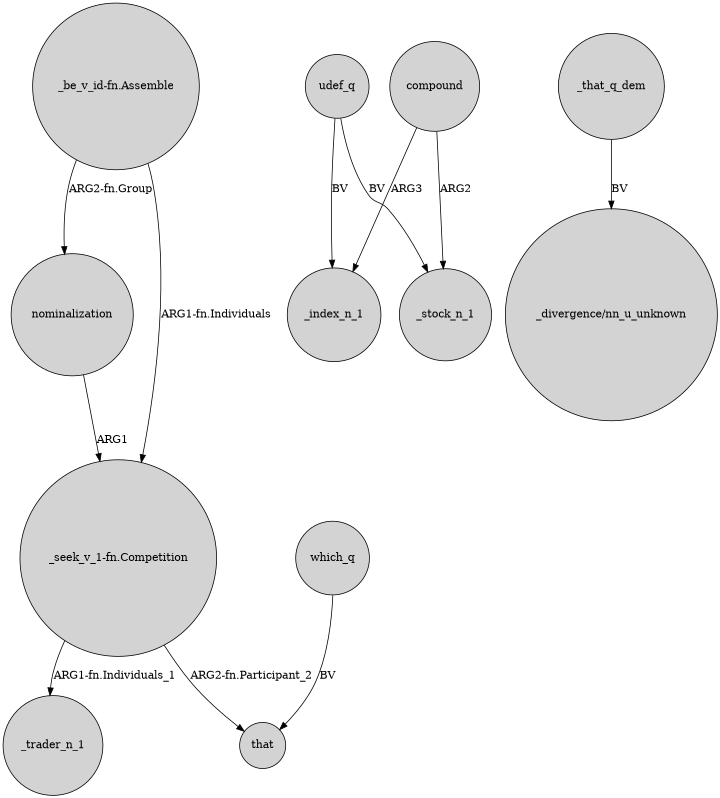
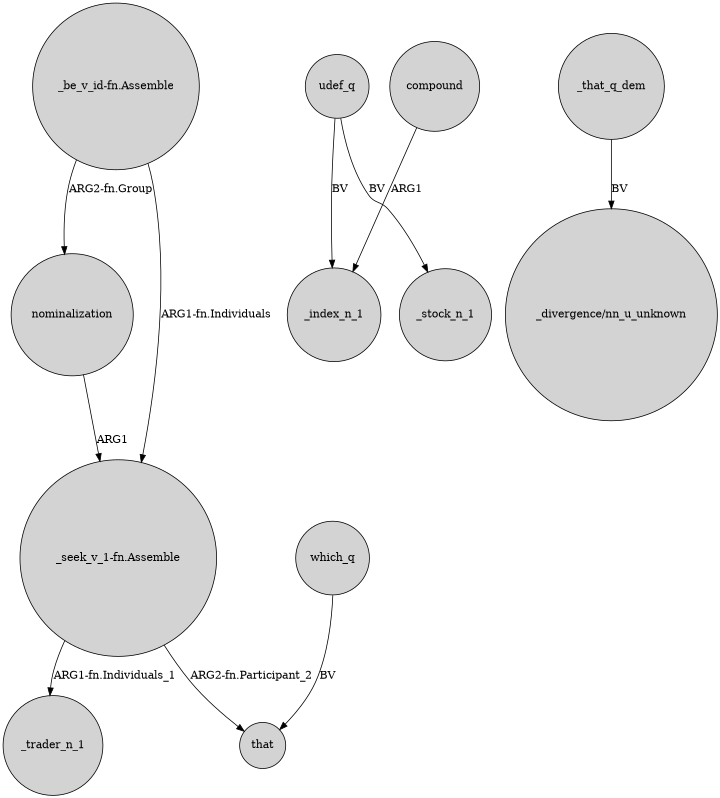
(407, 189) -> (407, 189)
(440, 196) -> none
(118, 558) -> (118, 558)
